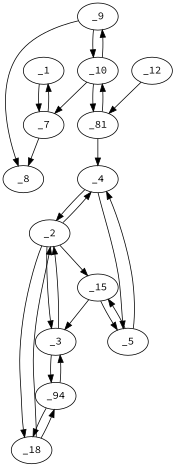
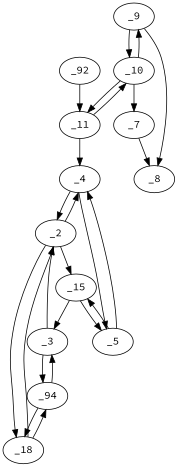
(44, 71) -> none
(152, 71) -> (80, 71)
(98, 125) -> (80, 125)
(48, 286) -> none
